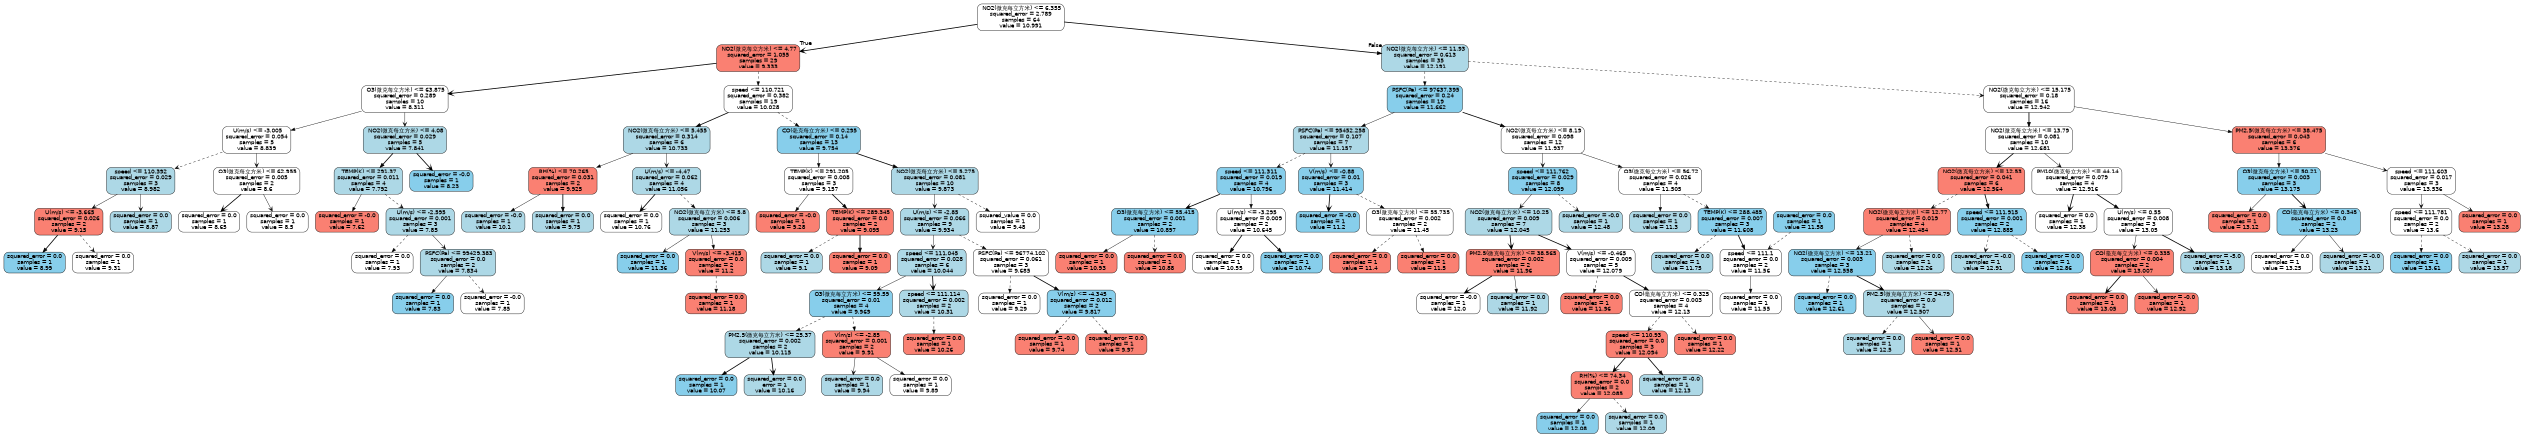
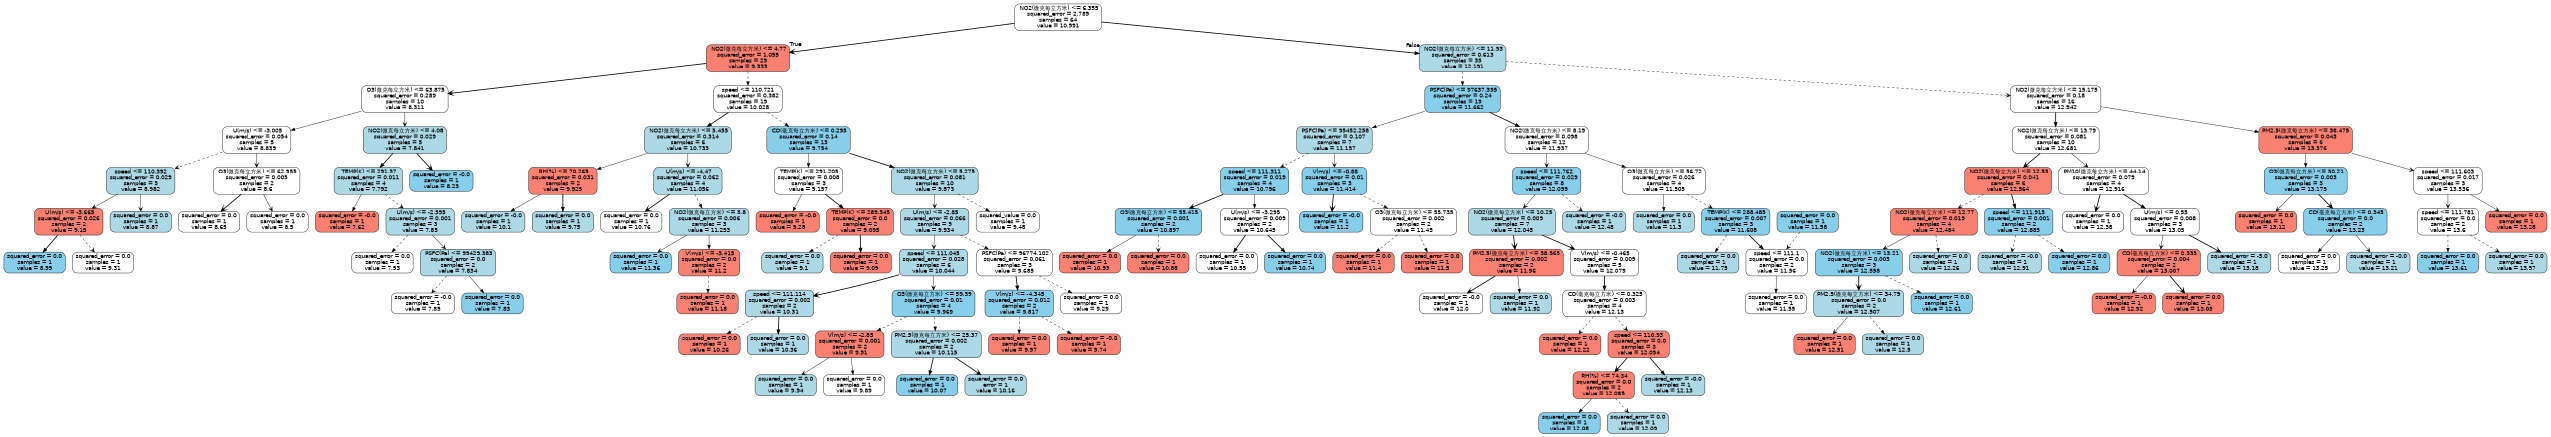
(1155, 263) -> (1158, 263)
(1591, 303) -> none
none -> (778, 344)
